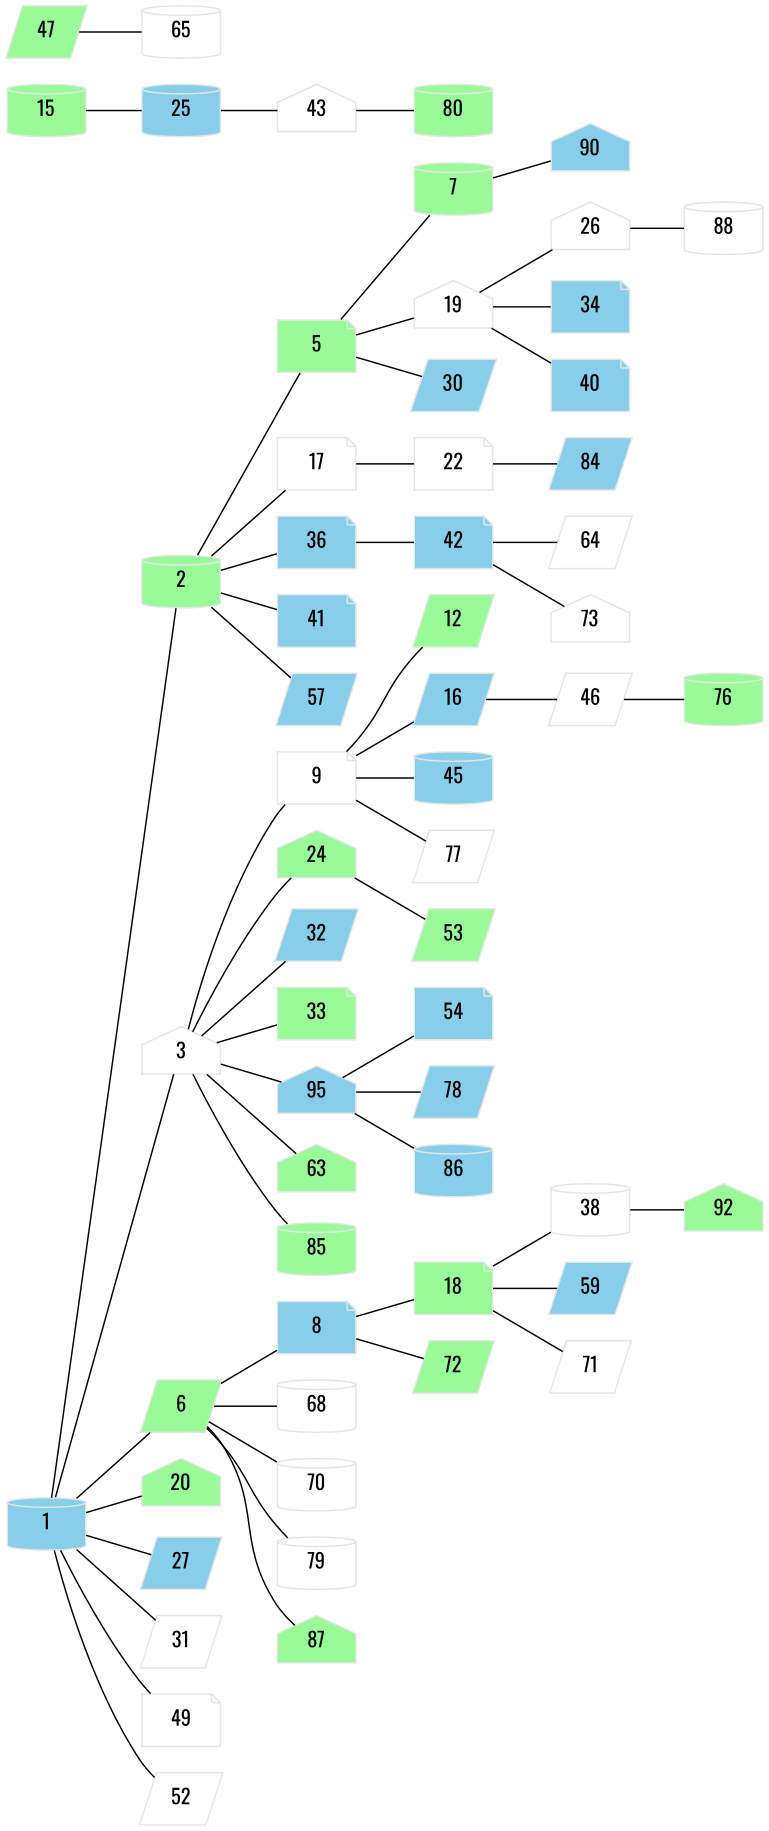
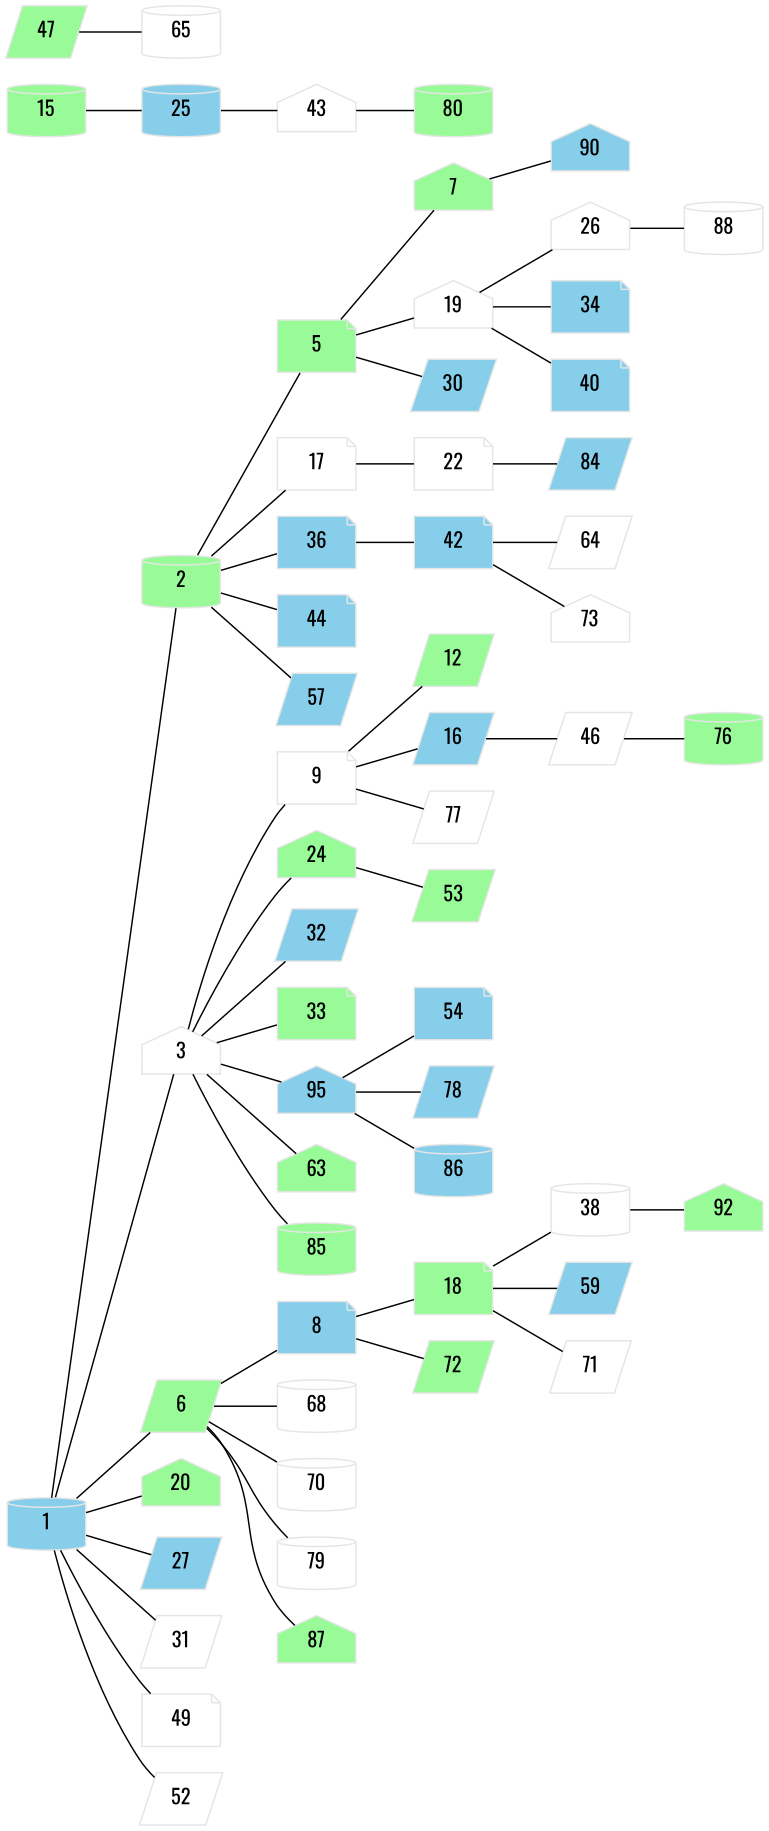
(454, 189) -> (454, 189)
(317, 621) -> (317, 621)
(454, 778) -> none
